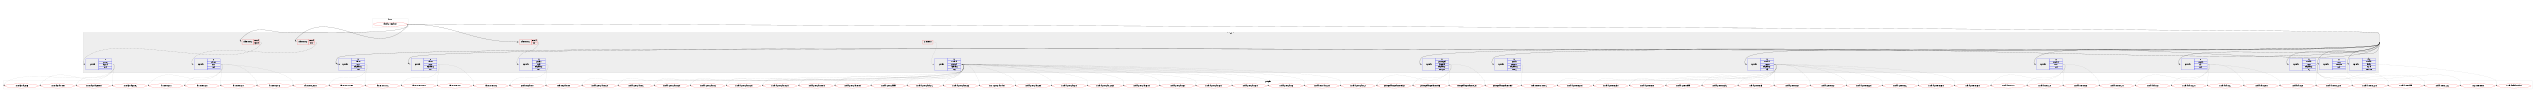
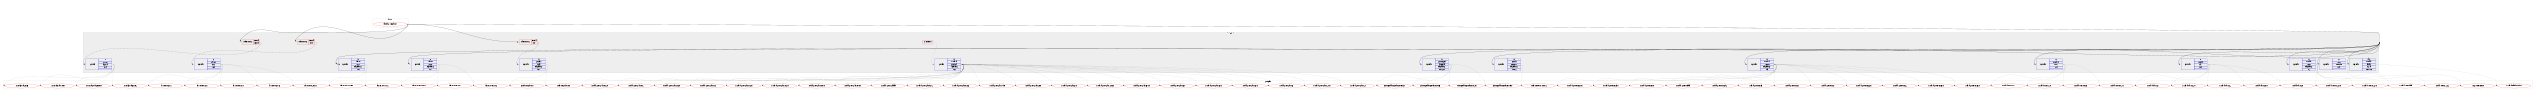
(997, 86) -> (997, 86)
(1322, 86) -> (1322, 86)
